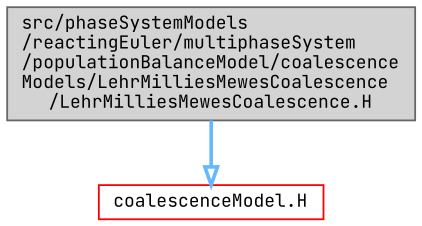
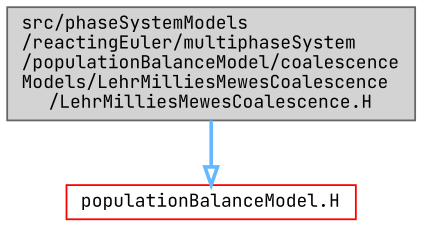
(211, 202) -> (211, 202)
